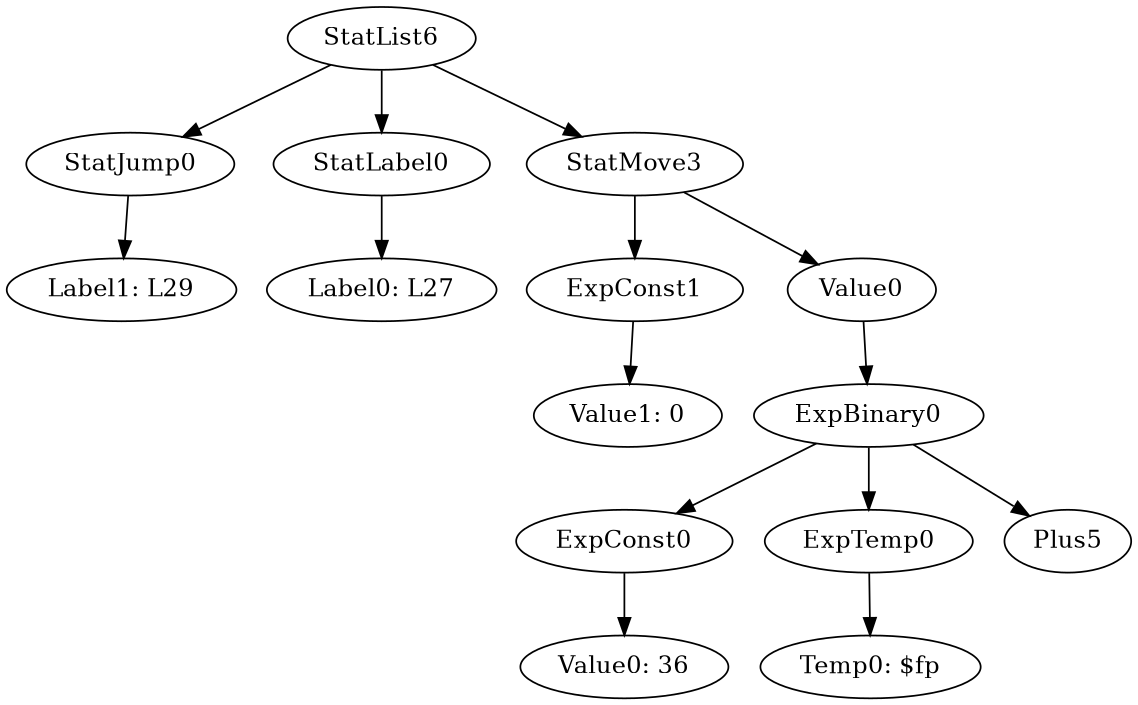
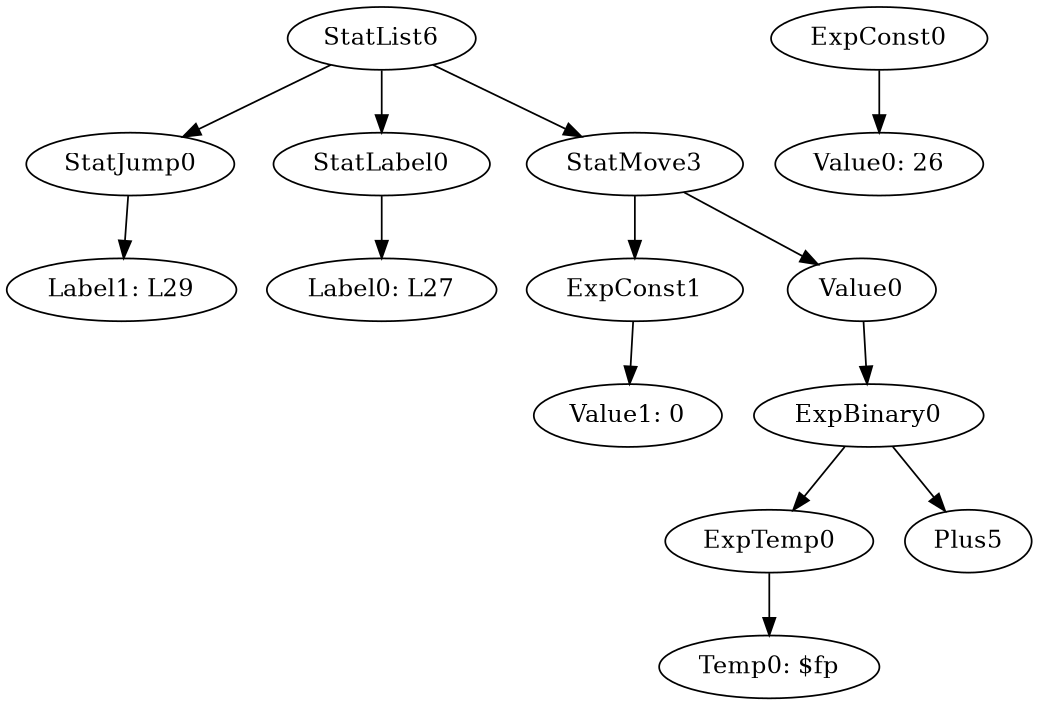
(754, 474) -> none
(624, 667) -> (879, 164)
